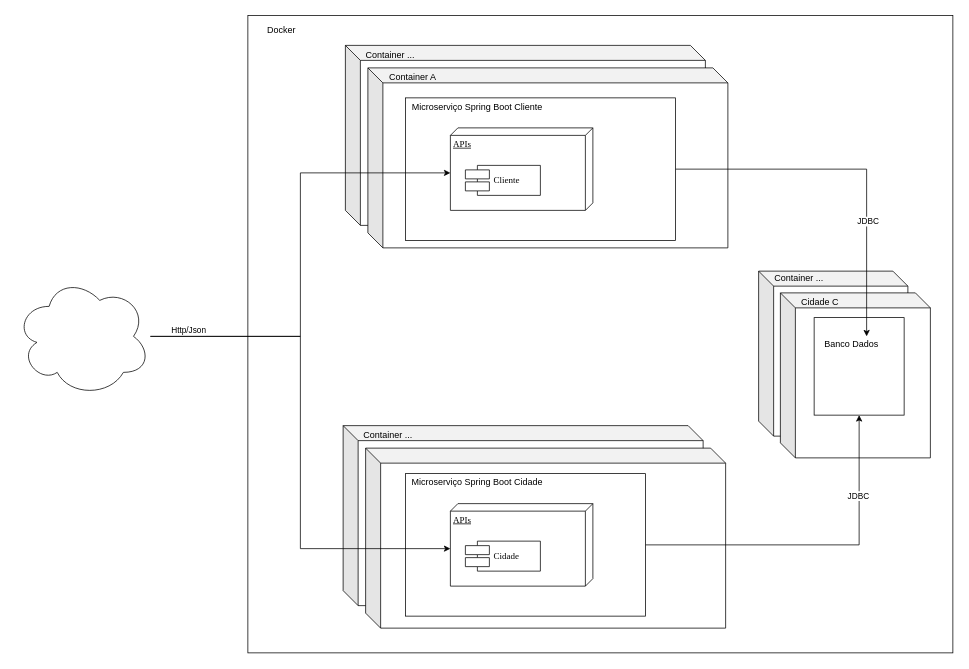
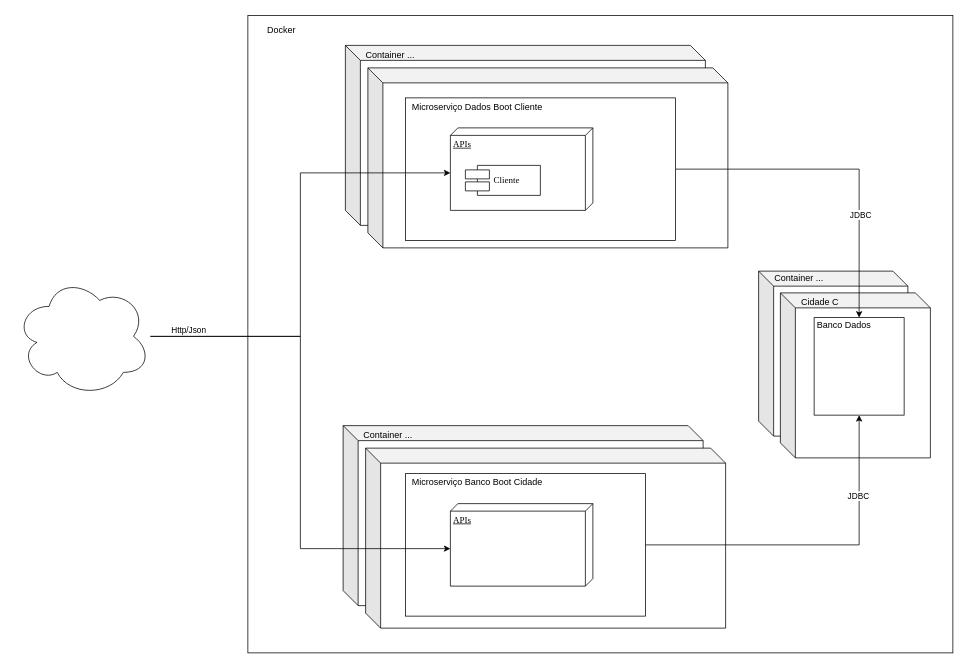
(413, 77) -> none
(477, 107) -> (477, 107)
(852, 344) -> (844, 325)
(477, 483) -> (477, 483)
(503, 556) -> none
